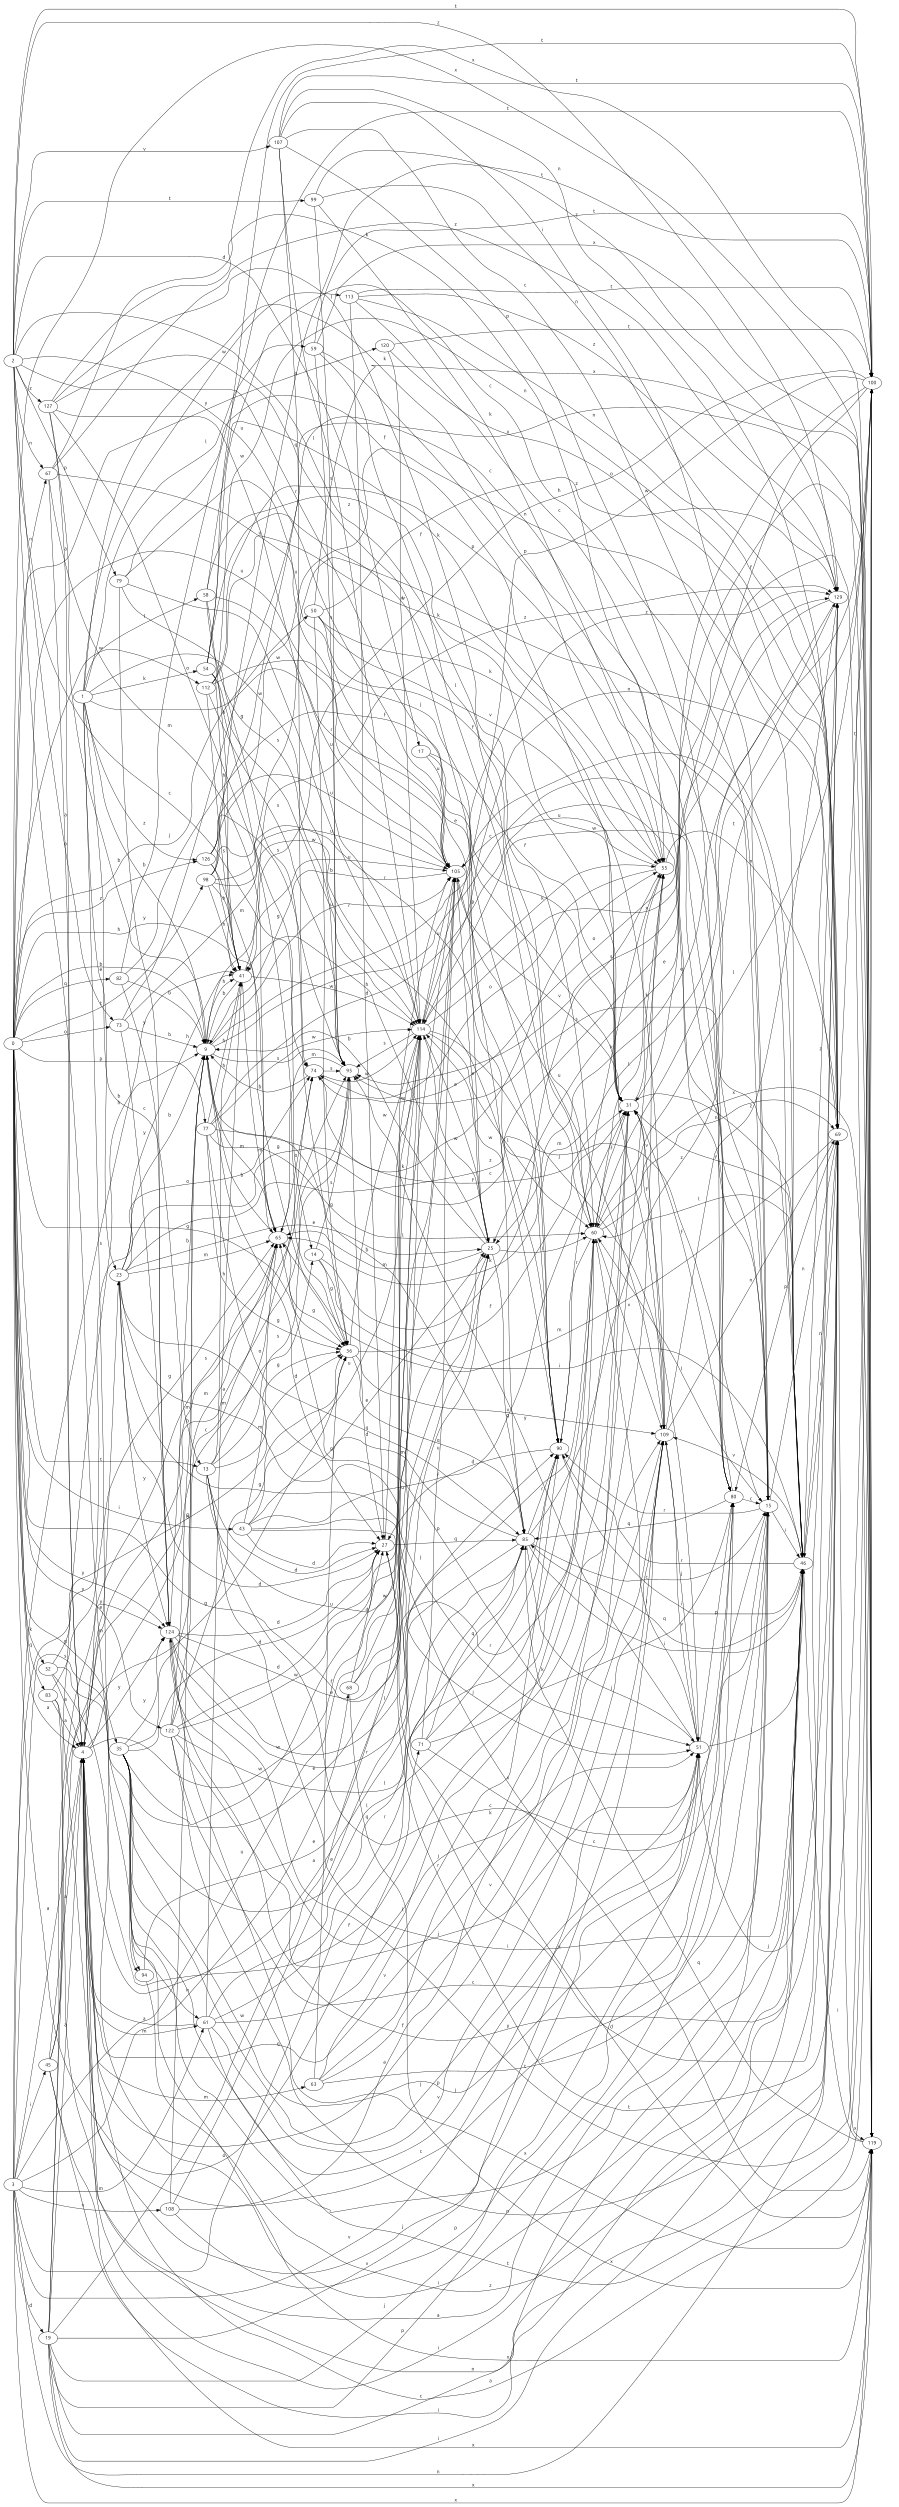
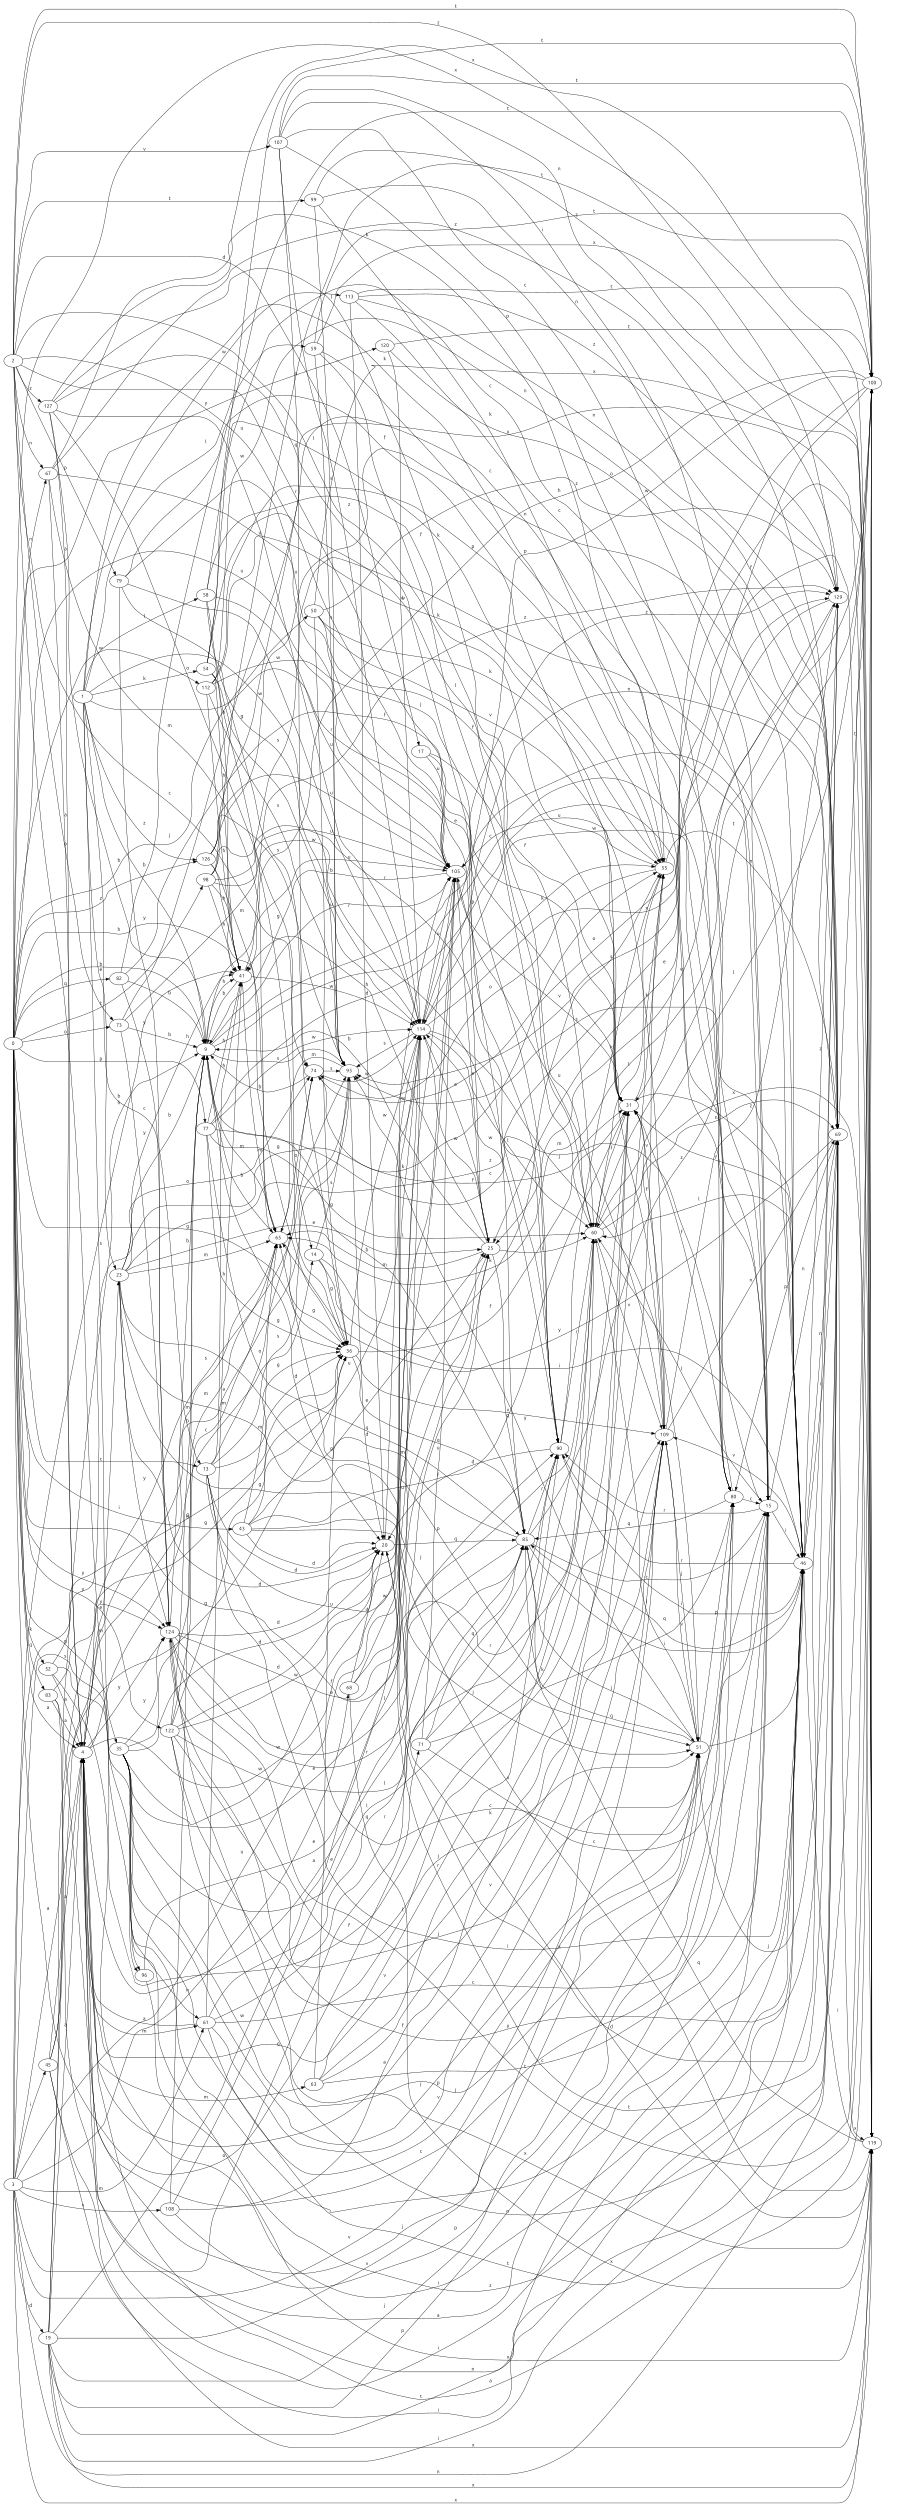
(224, 851) -> (224, 851)
(569, 1312) -> (577, 1343)
(559, 1330) -> (559, 1330)
(126, 1452) -> (206, 1534)
(385, 1545) -> (385, 1545)
none -> (552, 1694)
(144, 1976) -> (144, 1976)
